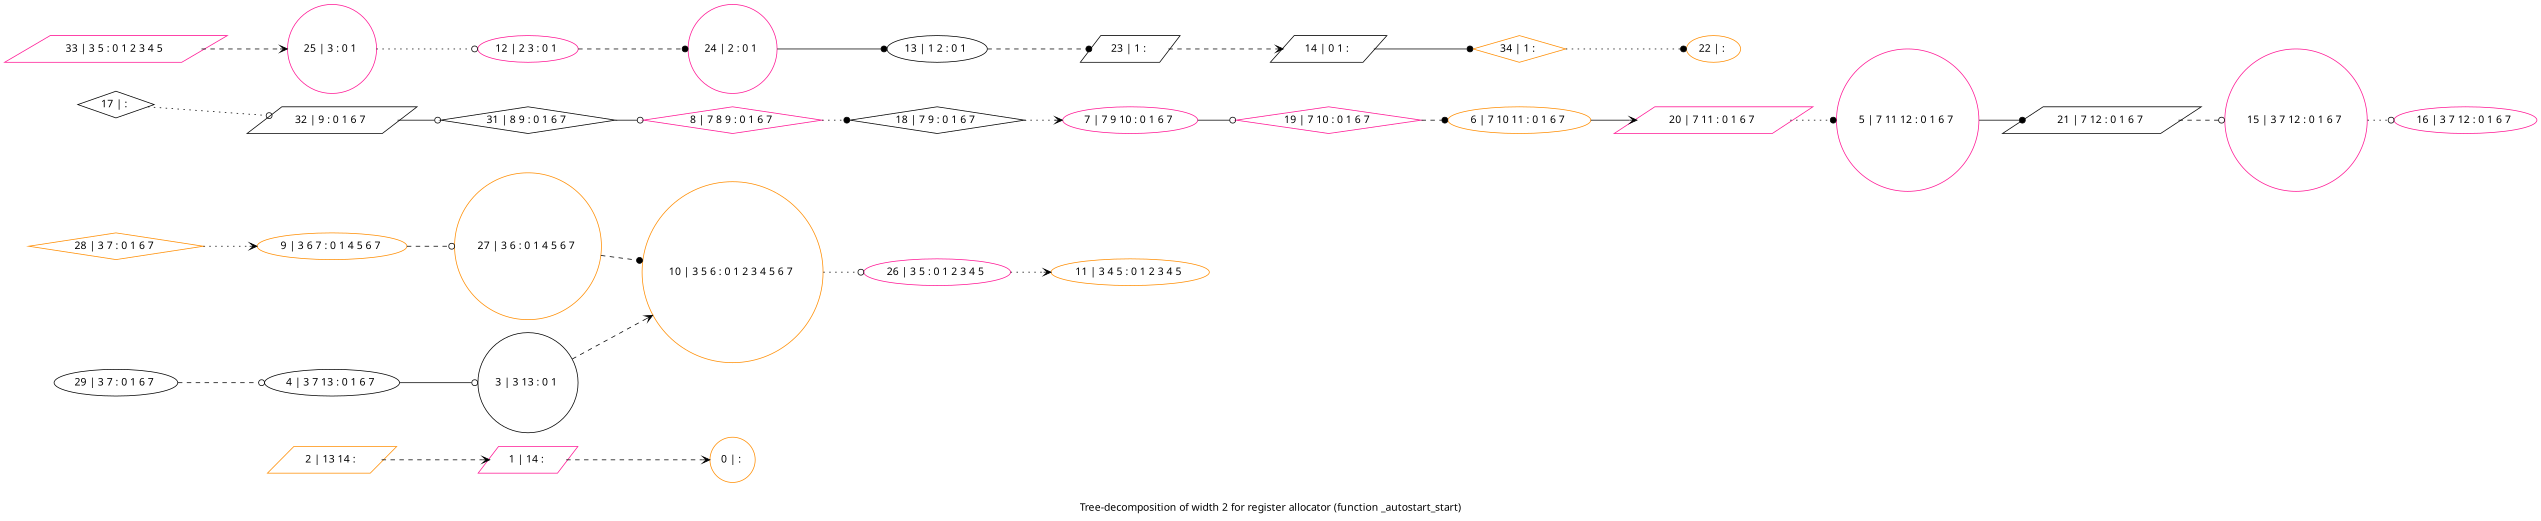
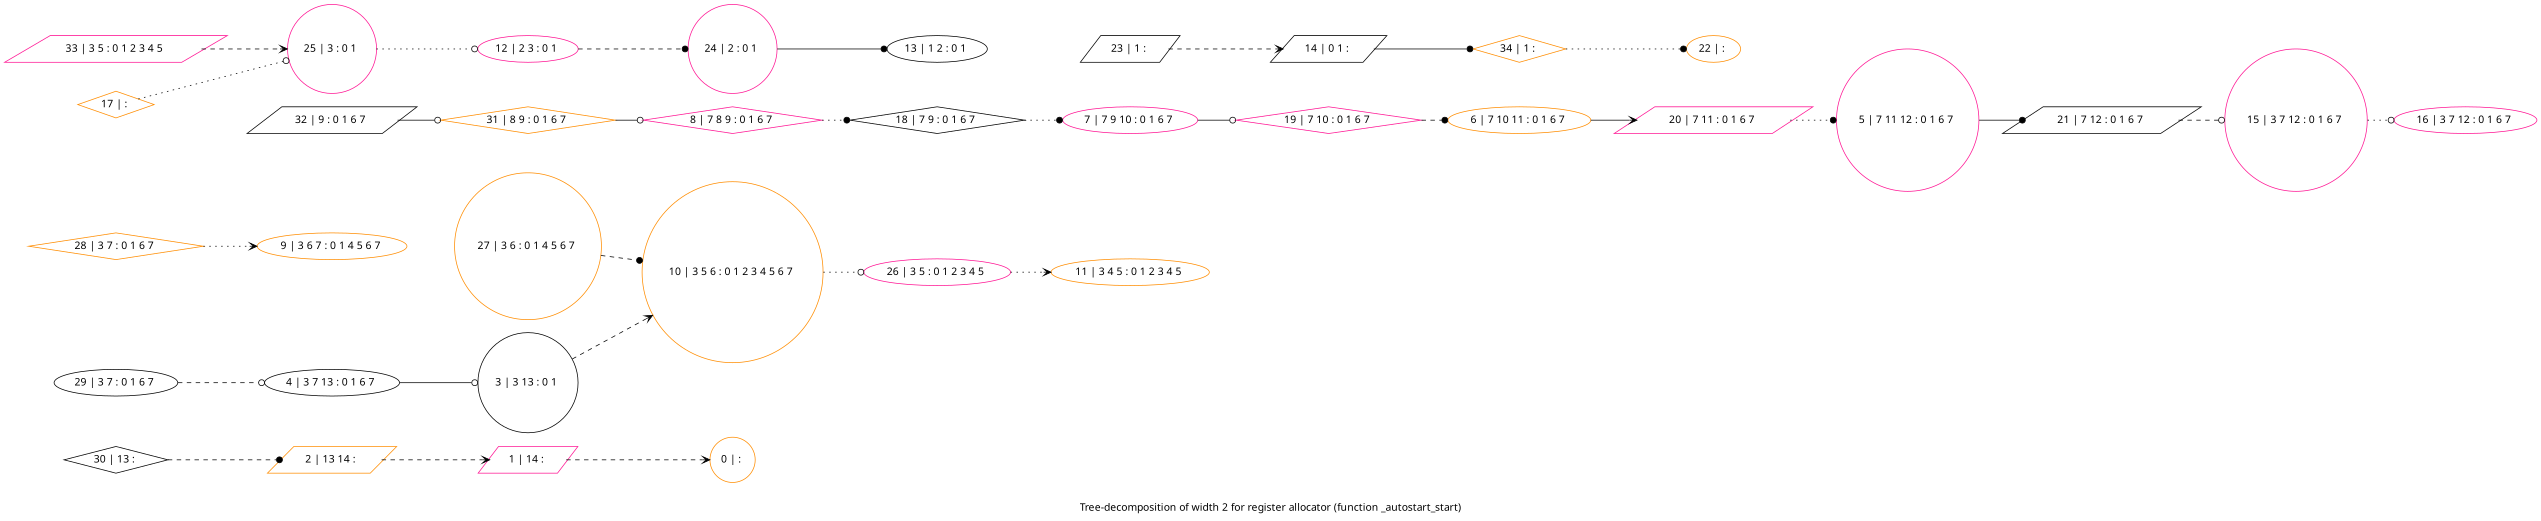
(1037, 49) -> none
(116, 105) -> (116, 105)
(207, 111) -> (211, 80)
(528, 120) -> (528, 120)
(1040, 120) -> (1040, 120)
(428, 246) -> none
none -> (116, 460)
